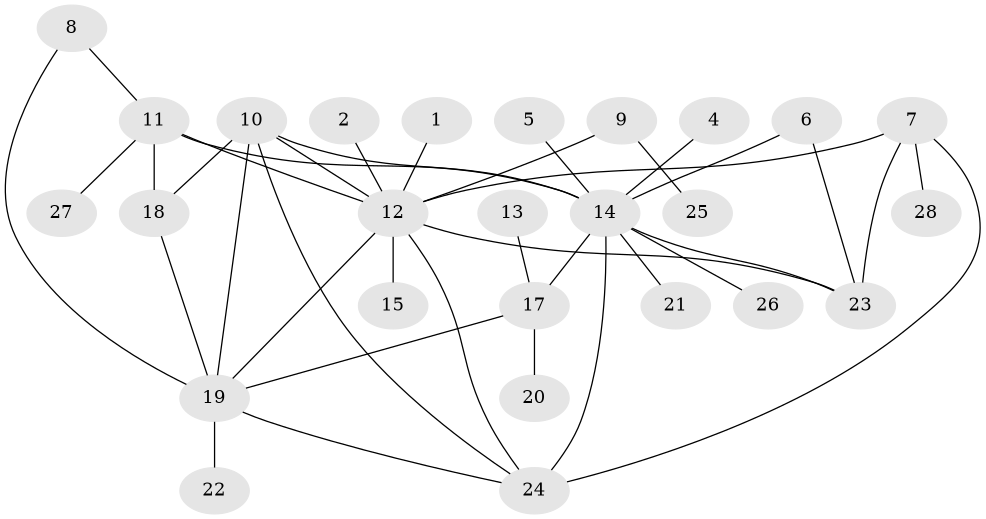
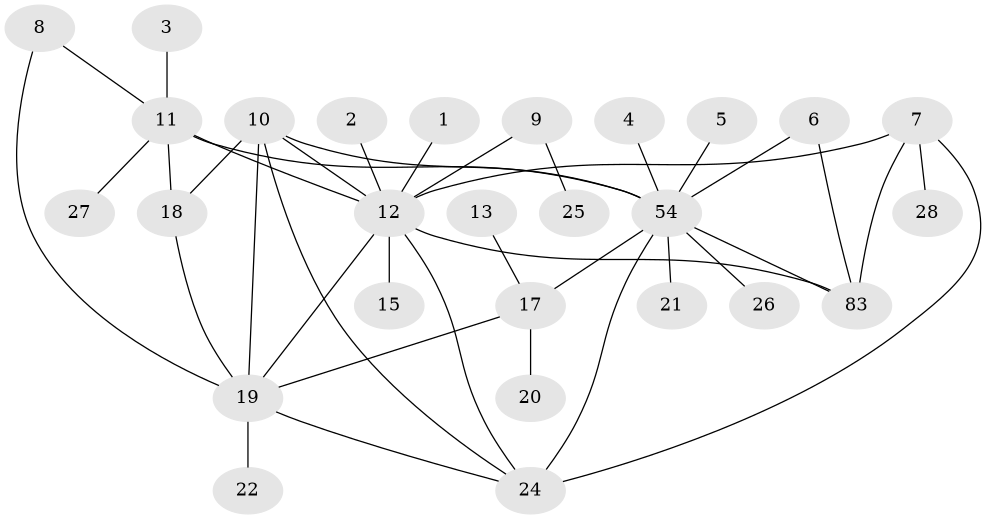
none -> (167, 28)
(605, 213) -> (667, 213)
(861, 306) -> (857, 306)
